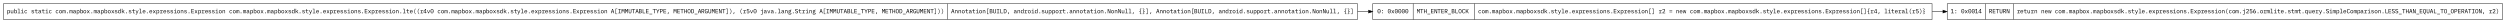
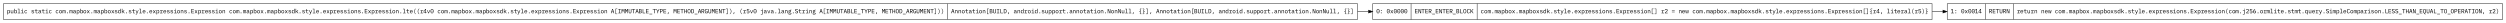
(1443, 11) -> (1444, 11)
